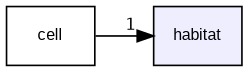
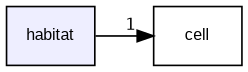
(116, 36) -> (116, 36)
